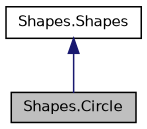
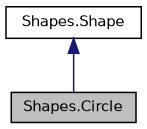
(74, 23) -> (74, 23)
